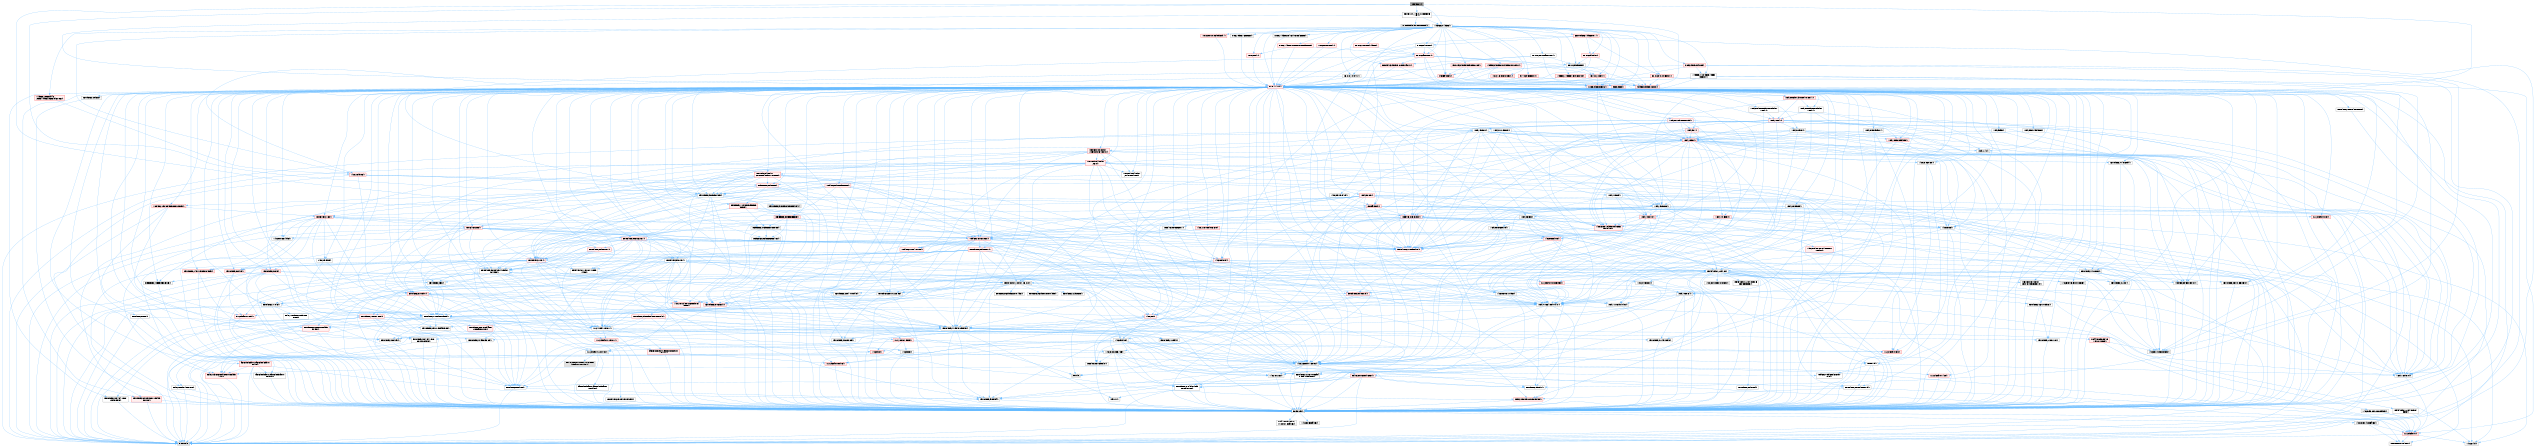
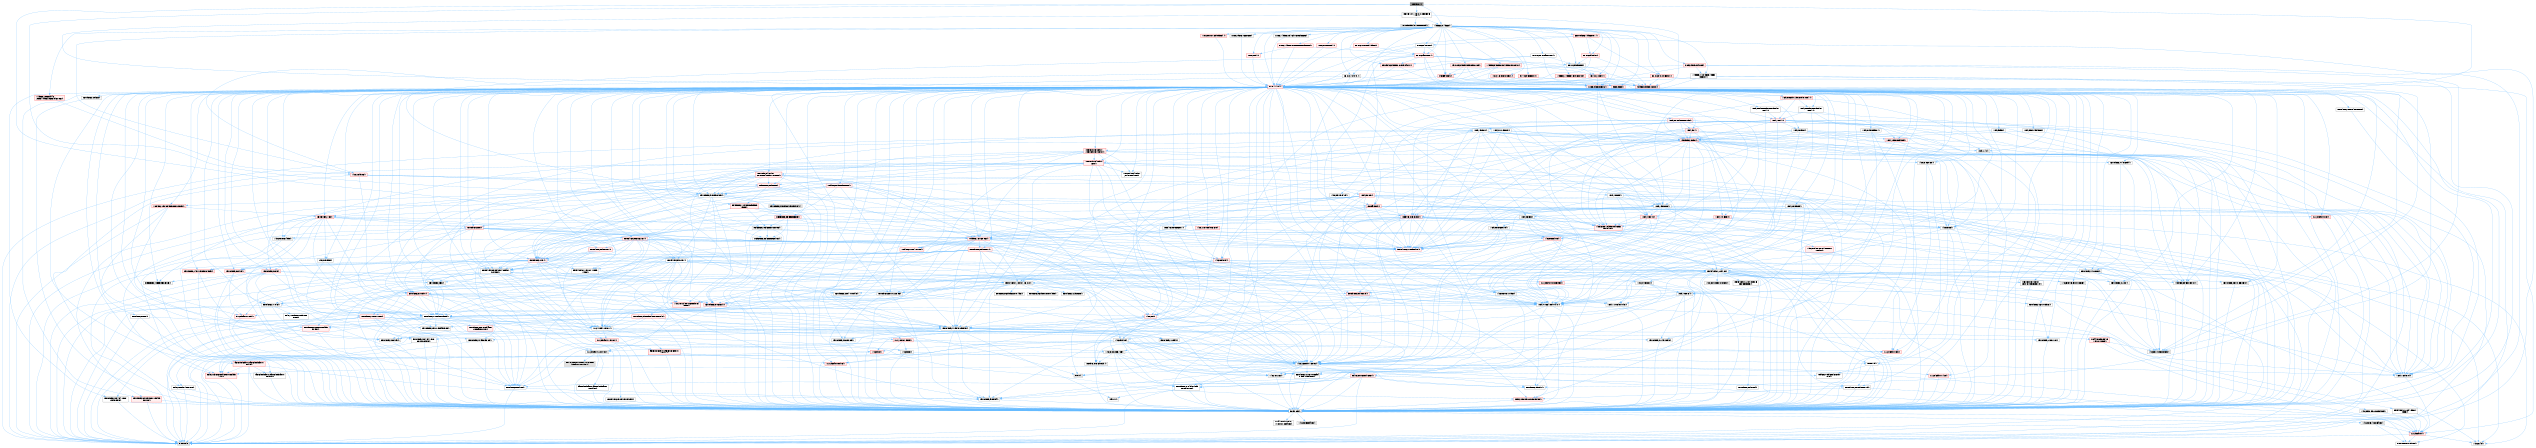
(1690, 140) -> (1689, 140)
